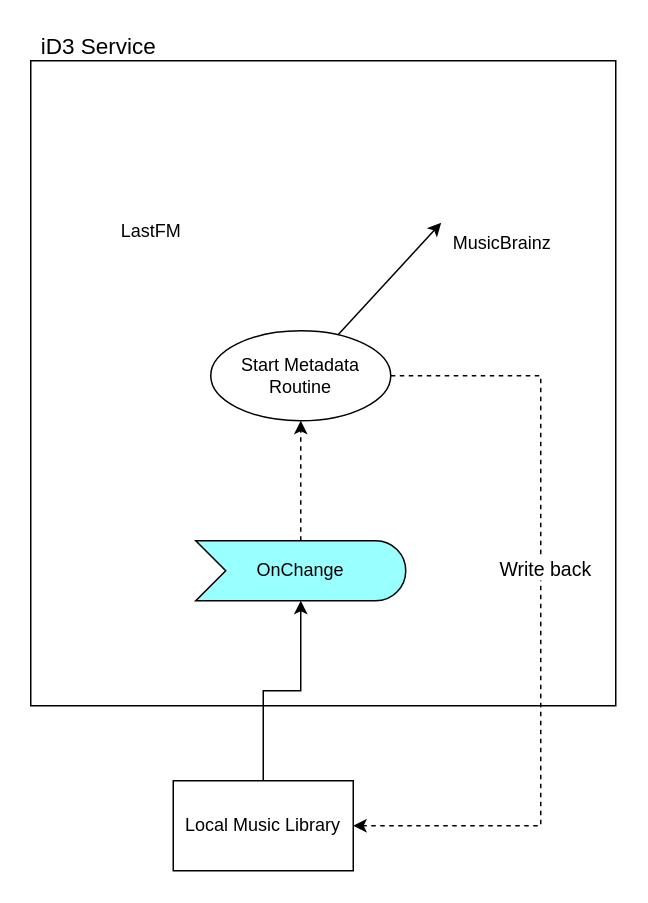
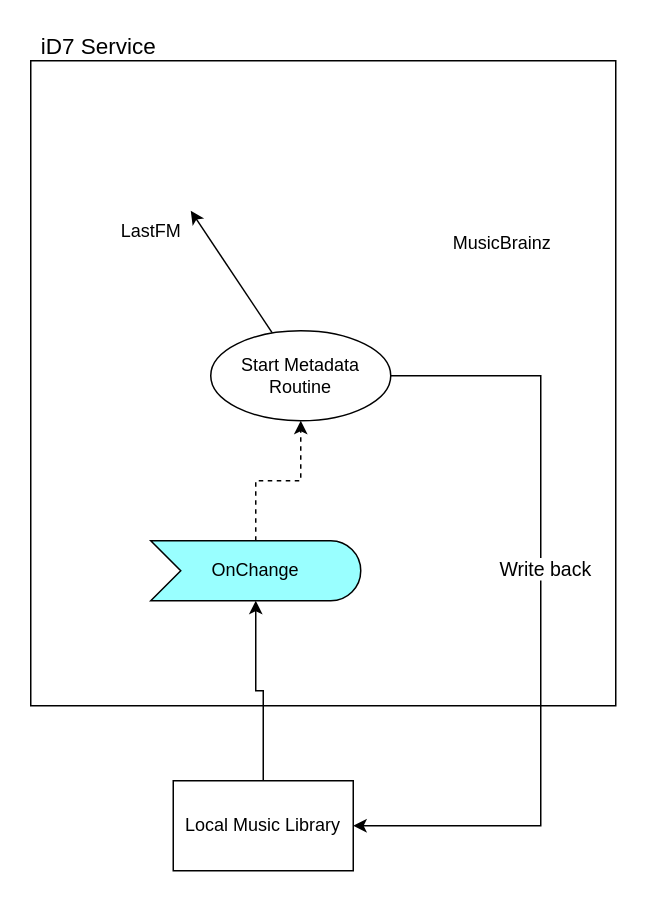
(99, 46) -> (99, 46)
none -> (235, 276)
(386, 282) -> none
(301, 571) -> (256, 571)
(541, 790) -> (541, 790)
